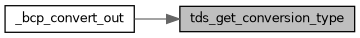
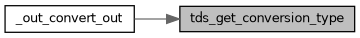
(70, 19) -> (70, 19)
